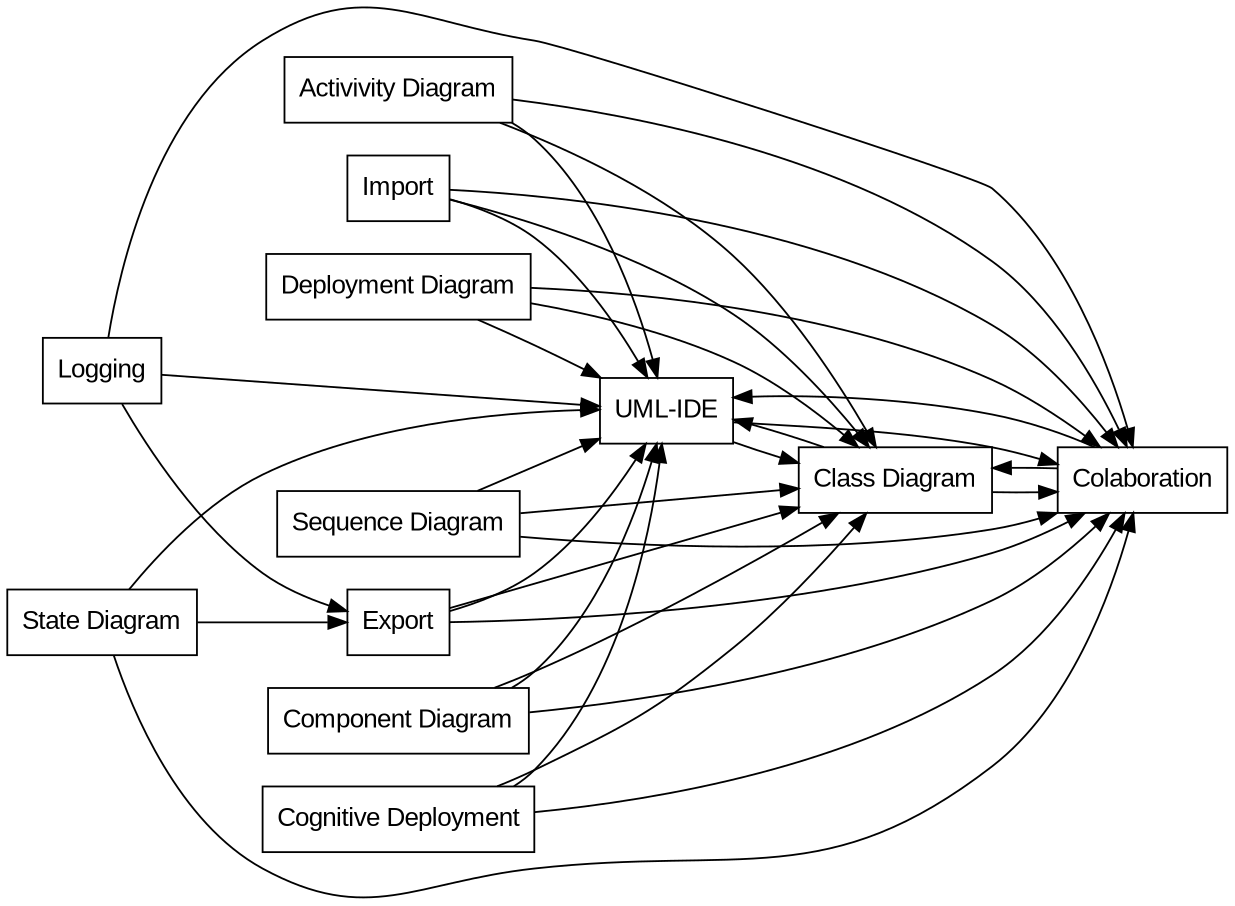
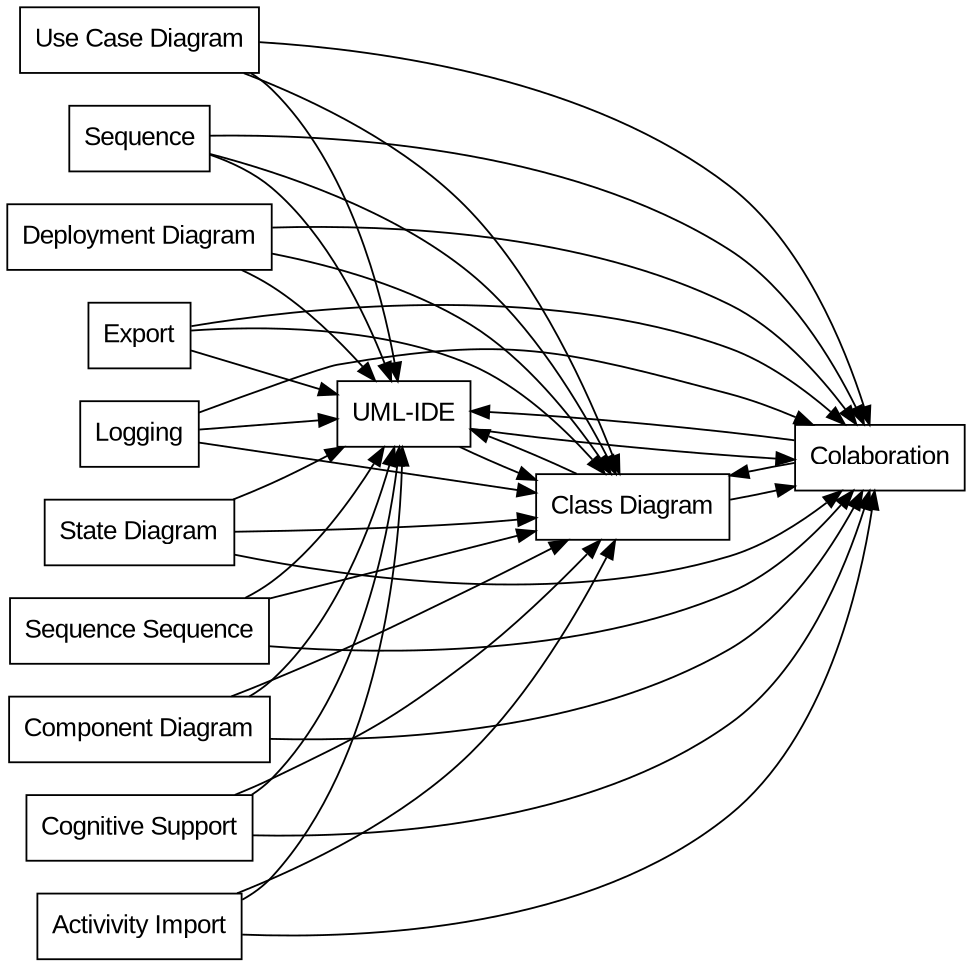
none -> (140, 40)
(398, 90) -> (140, 926)
(398, 188) -> (140, 139)
(398, 524) -> (140, 631)
(214, 529) -> (358, 466)
(263, 622) -> (355, 529)
(398, 819) -> (140, 828)
